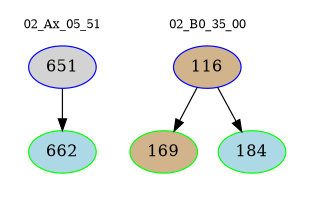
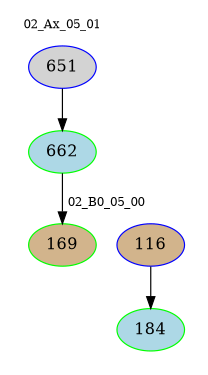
(62, 25) -> (62, 25)
(208, 25) -> (107, 203)
(188, 104) -> (62, 199)
